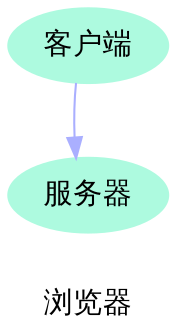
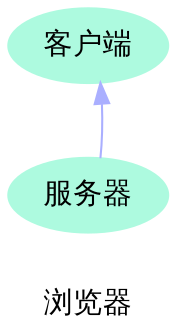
(74, 110) -> (102, 131)
